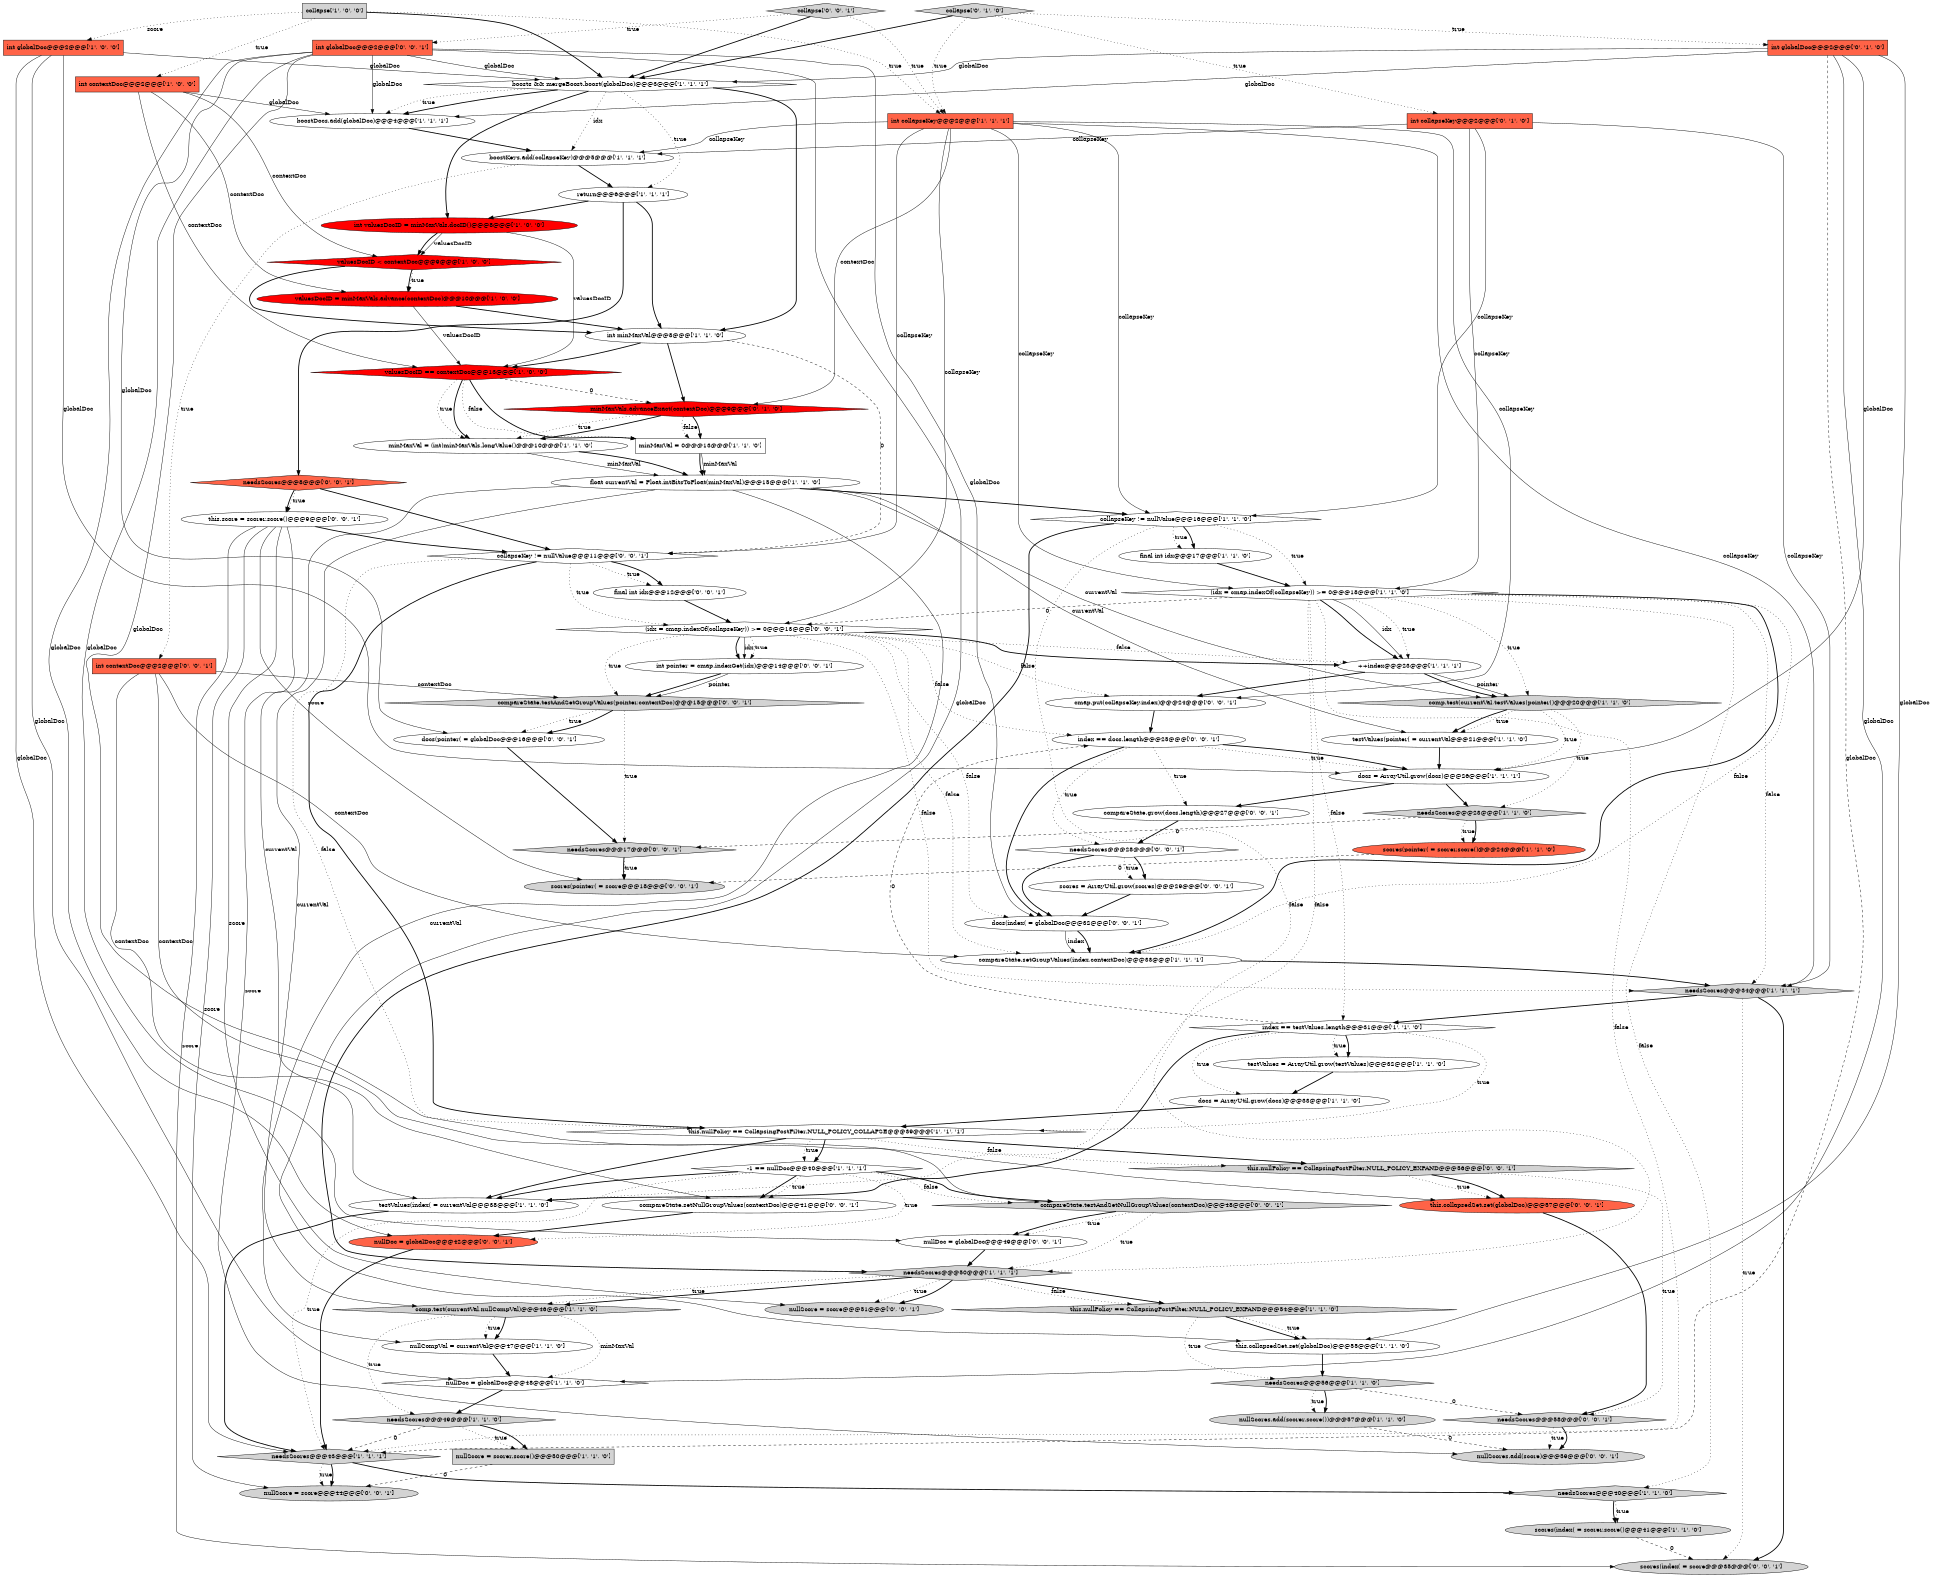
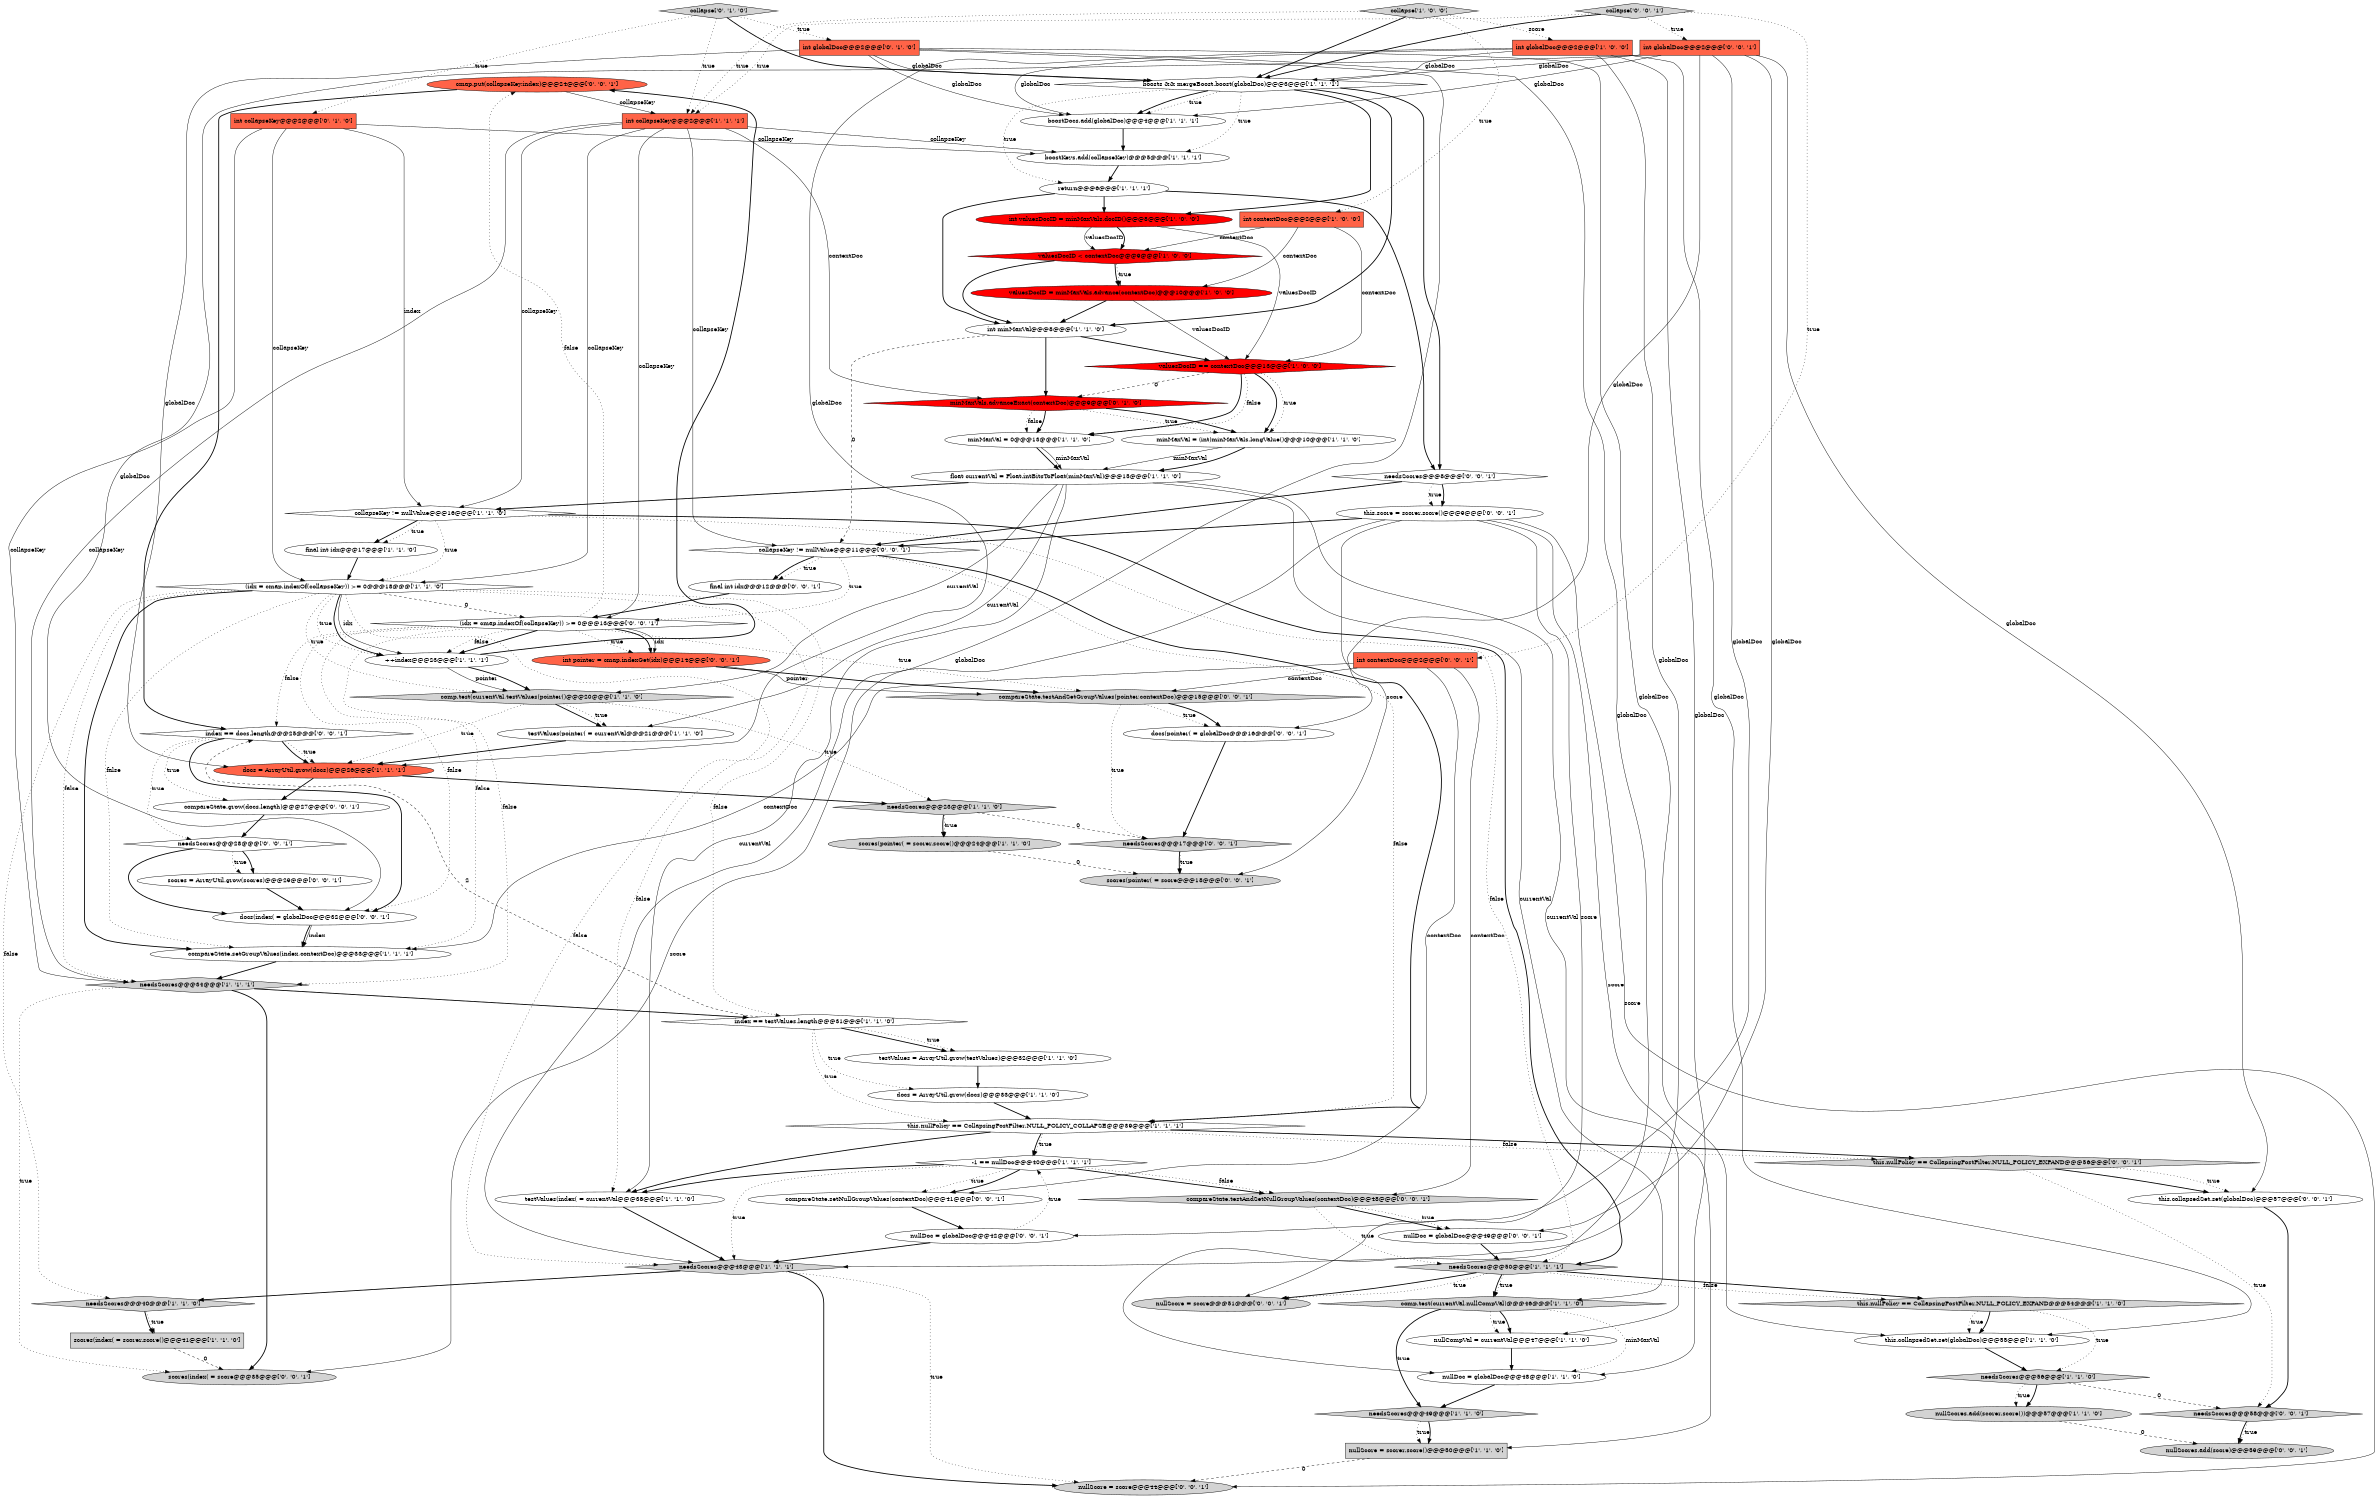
(334, 11) -> (1419, 11)
(255, 103) -> (1144, 61)
(598, 121) -> (1244, 121)
none -> (1424, 247)
(219, 316) -> (1803, 366)
(1495, 317) -> (413, 311)
(1454, 320) -> (608, 102)
(700, 446) -> (1029, 440)
(299, 483) -> (1440, 477)
(744, 666) -> (651, 660)
(1156, 703) -> (537, 84)
(1149, 740) -> (277, 734)
(1439, 776) -> (324, 771)
(1469, 850) -> (945, 844)
(893, 887) -> (467, 881)
(608, 917) -> (1733, 953)
(933, 1179) -> none
(1517, 1205) -> (2245, 1200)
(760, 1230) -> (1045, 1208)
(443, 1242) -> (980, 1236)
(374, 1345) -> (1397, 1347)
(1694, 1362) -> (1186, 535)
(515, 1383) -> (1512, 1377)
(418, 1396) -> (1618, 1059)
(389, 1438) -> none
(1618, 1530) -> (157, 1341)
